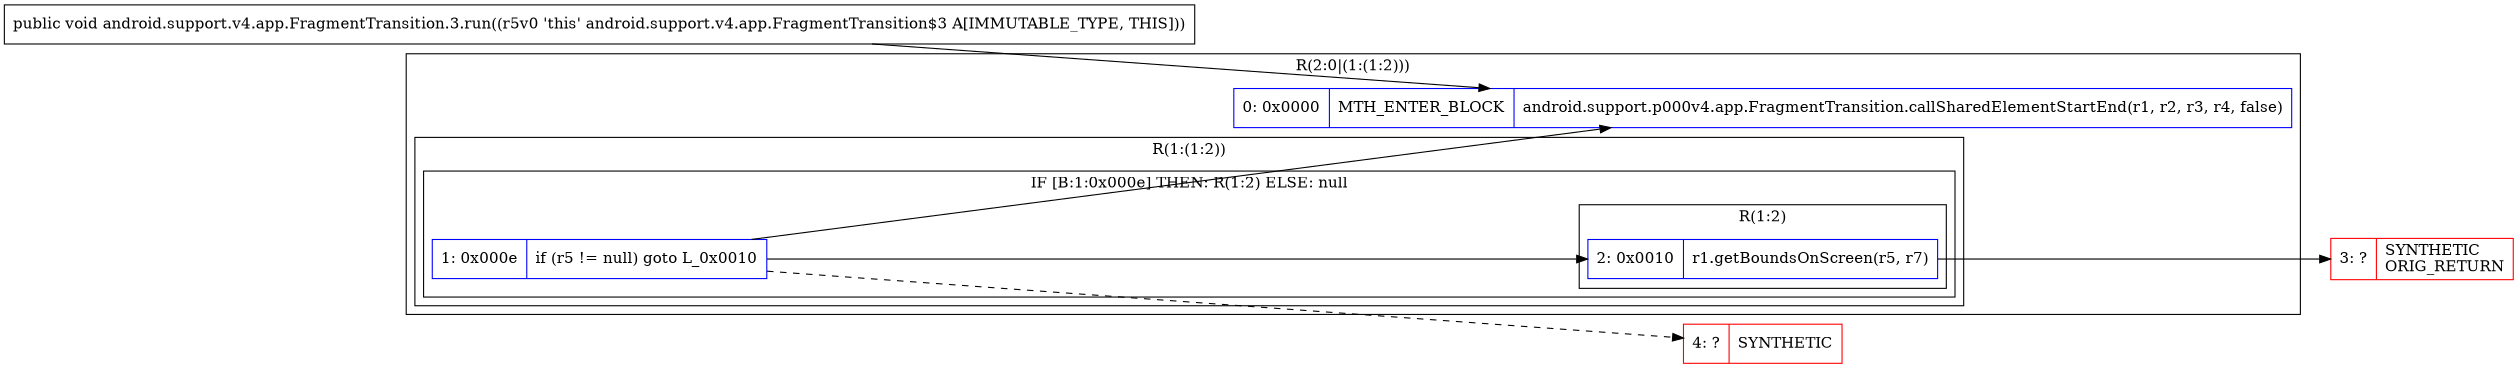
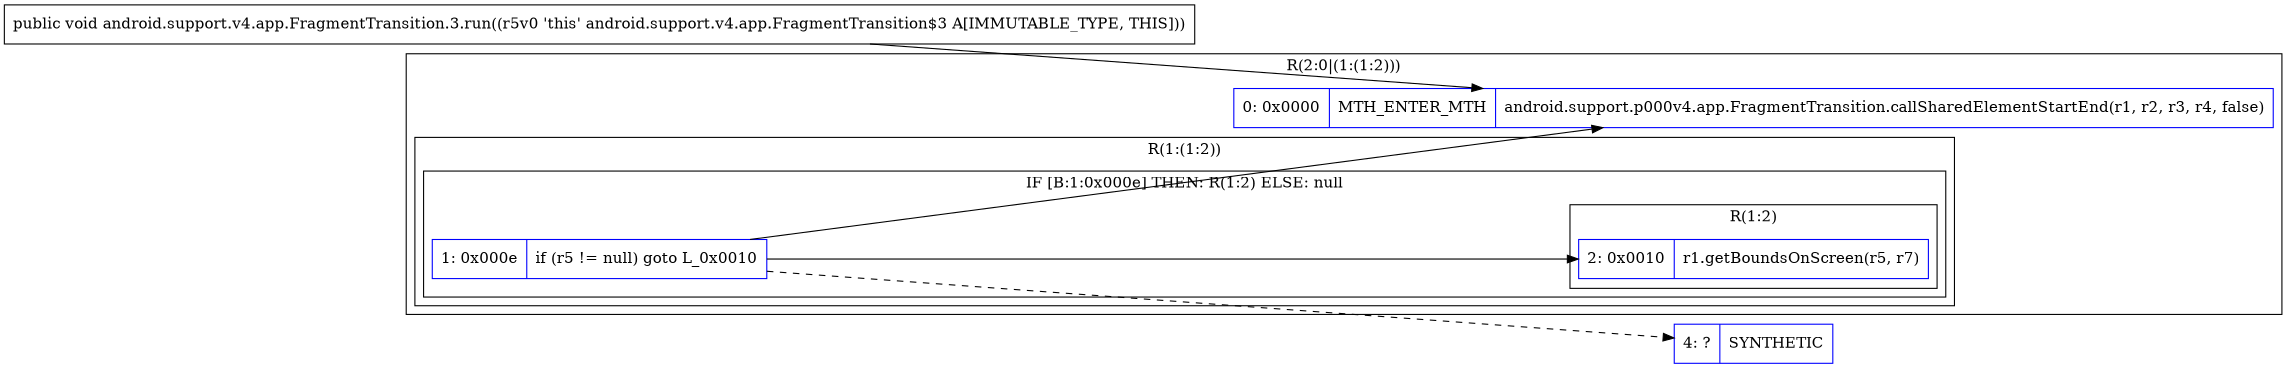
(1422, 108) -> (1412, 108)
(2422, 259) -> none
(1763, 344) -> (1754, 344)
